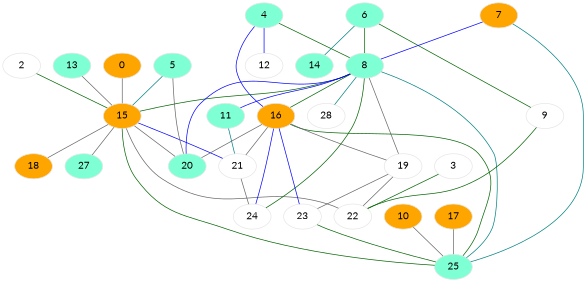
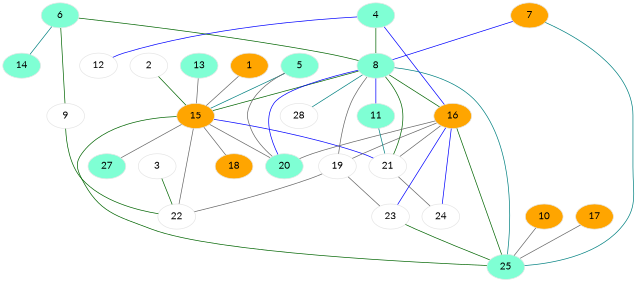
(122, 66) -> (249, 66)
(332, 155) -> (403, 114)
